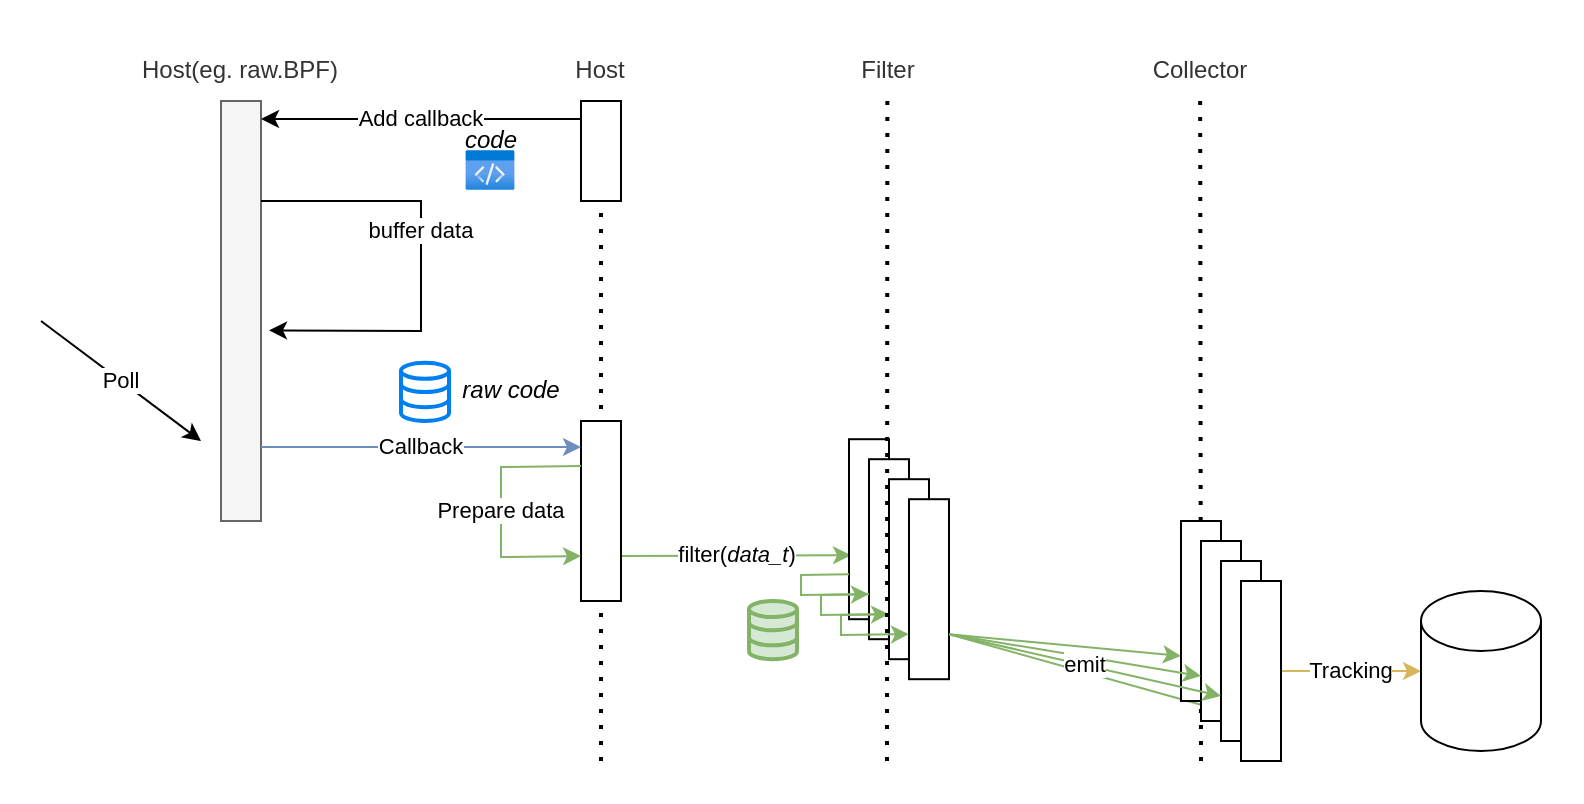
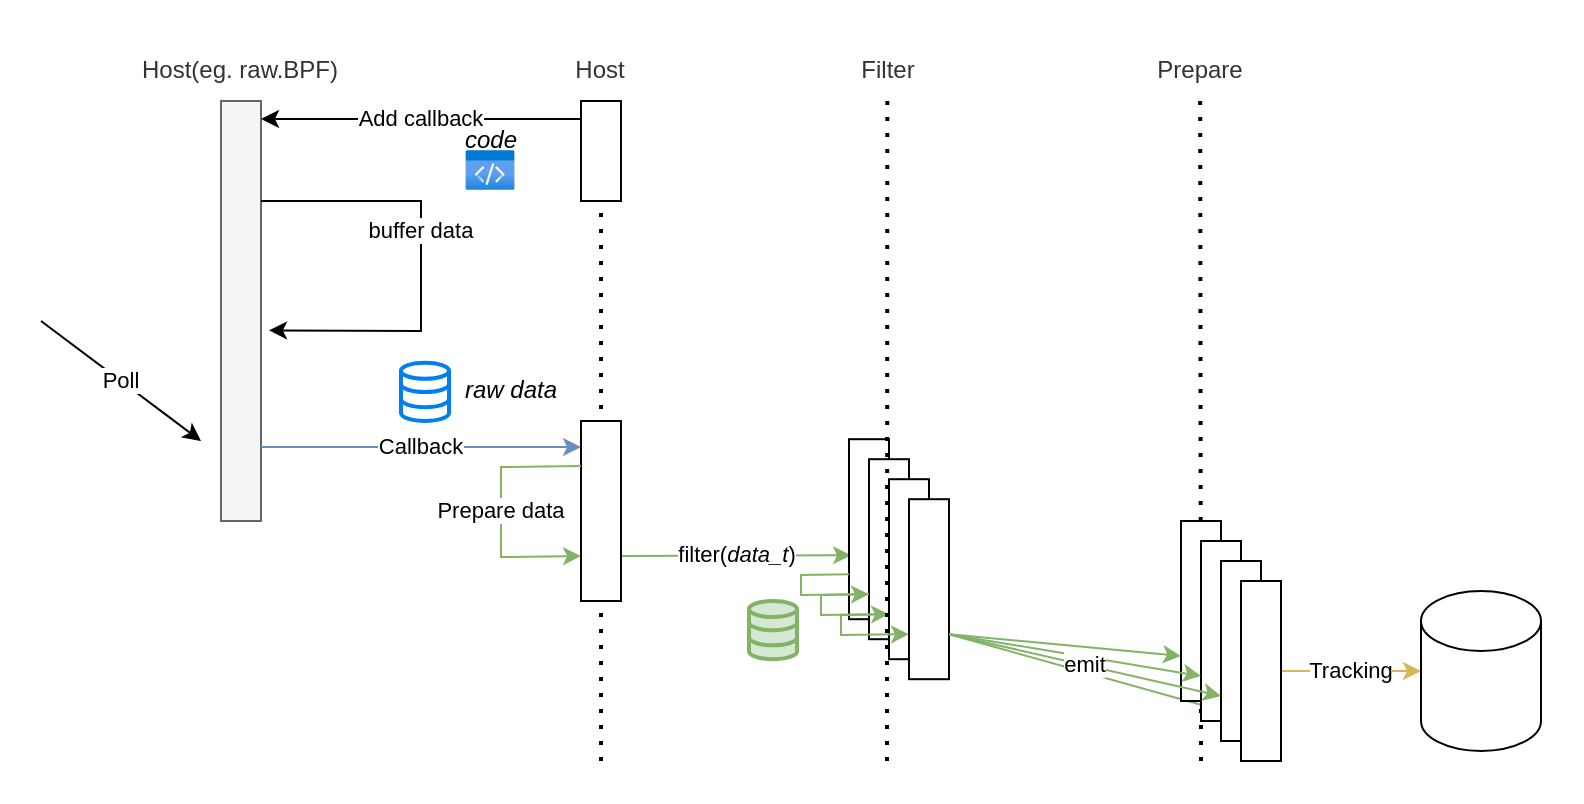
(1201, 71) -> (1201, 71)
(512, 391) -> (512, 391)
